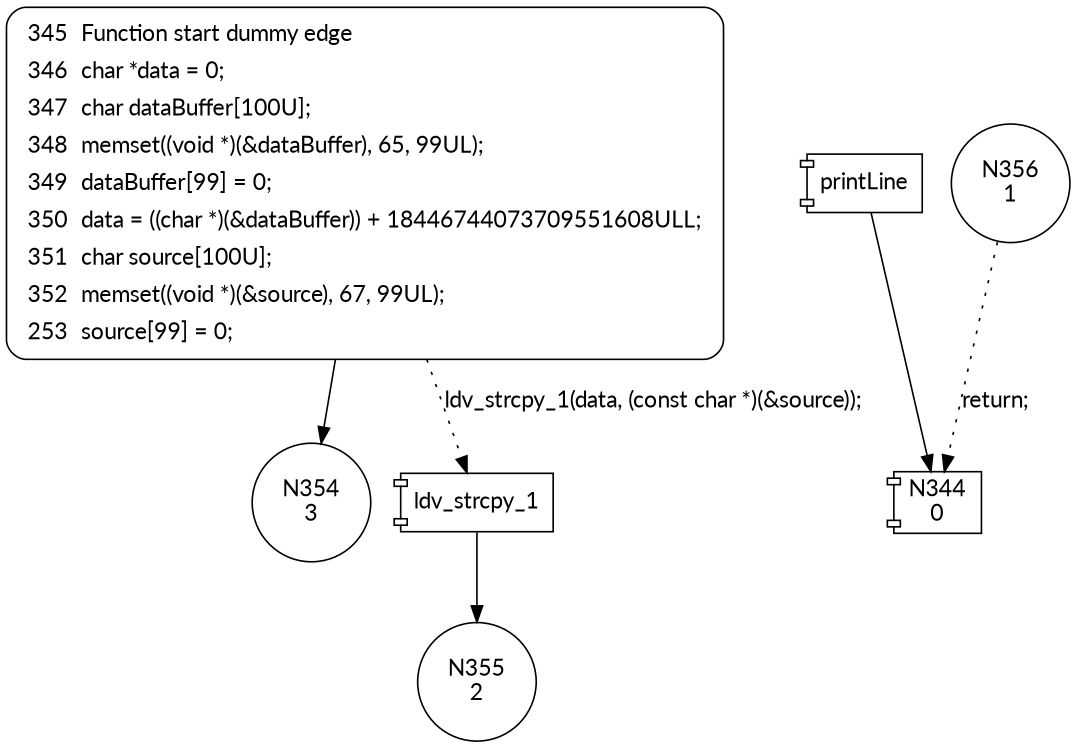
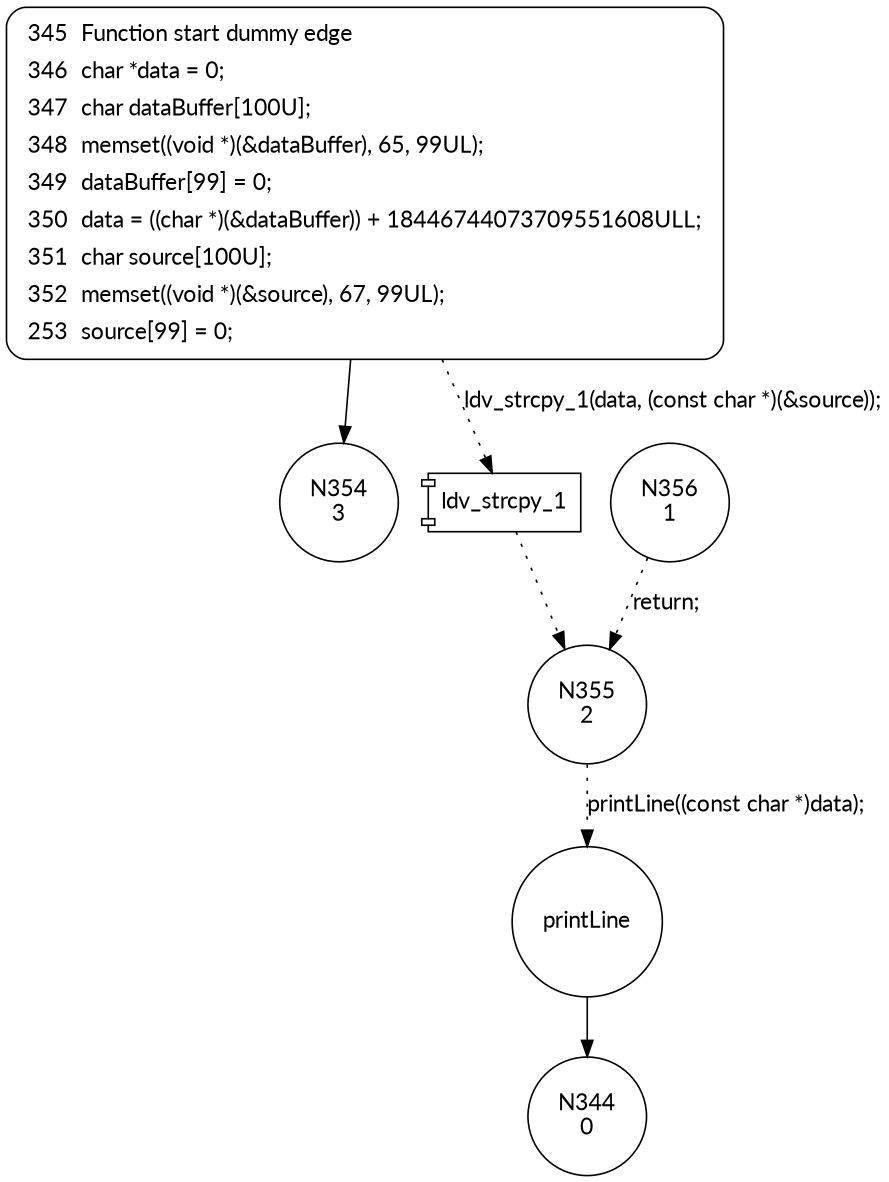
(865, 183) -> (587, 922)
(973, 349) -> (632, 596)
(938, 503) -> (587, 1116)
(477, 569) -> (537, 583)
none -> (587, 797)
